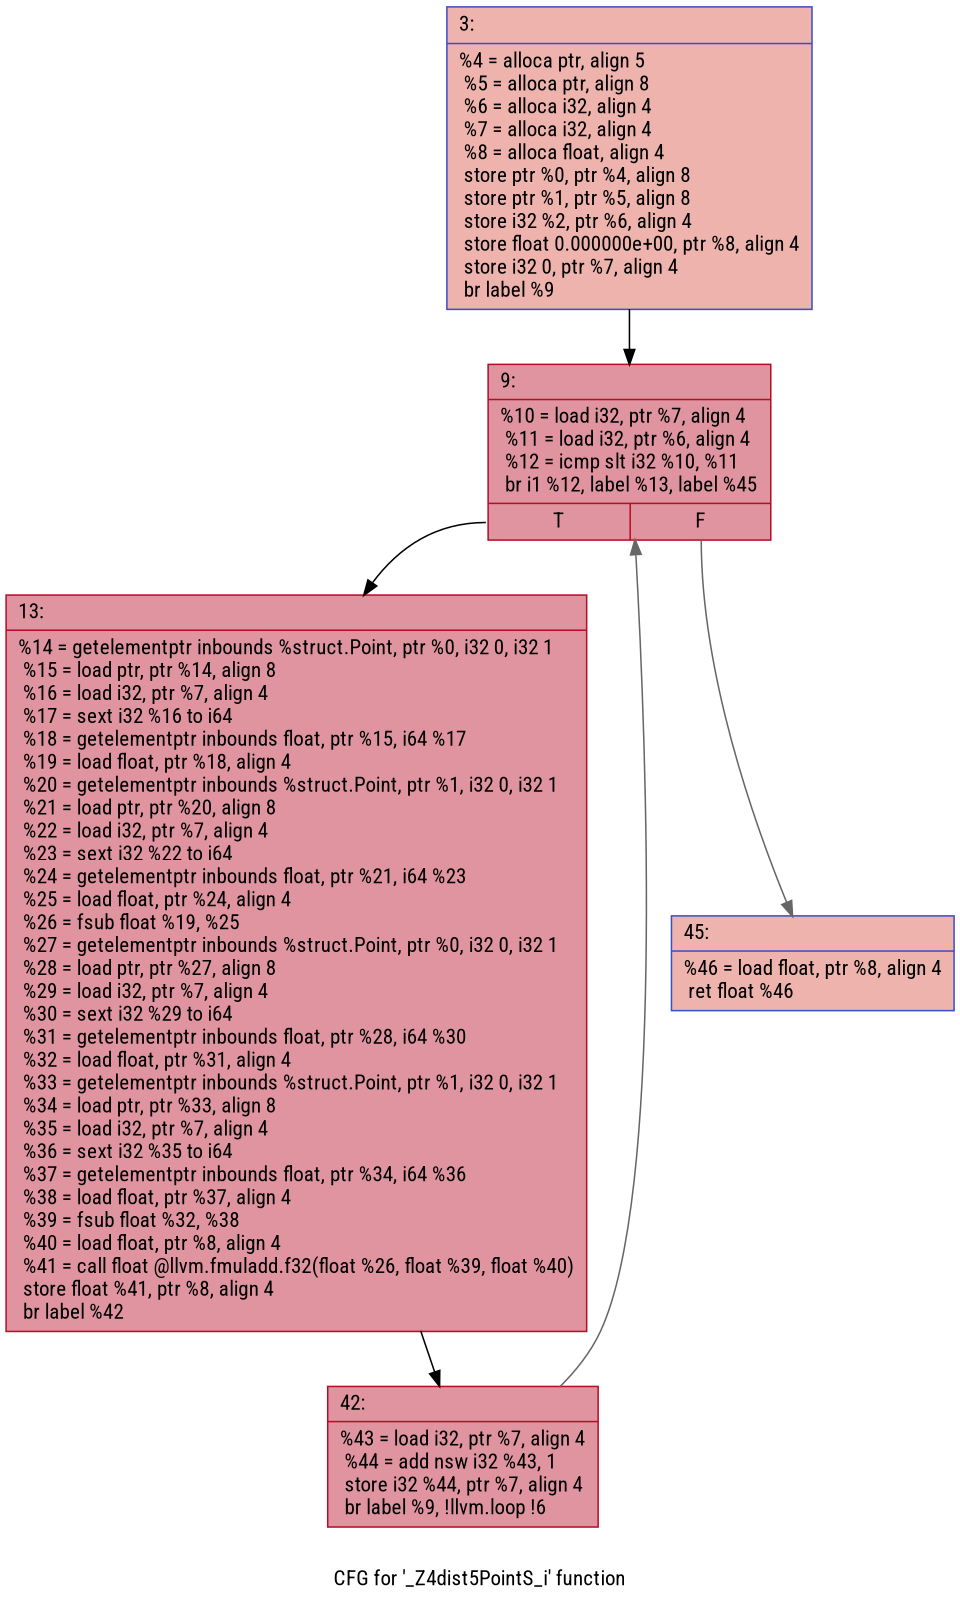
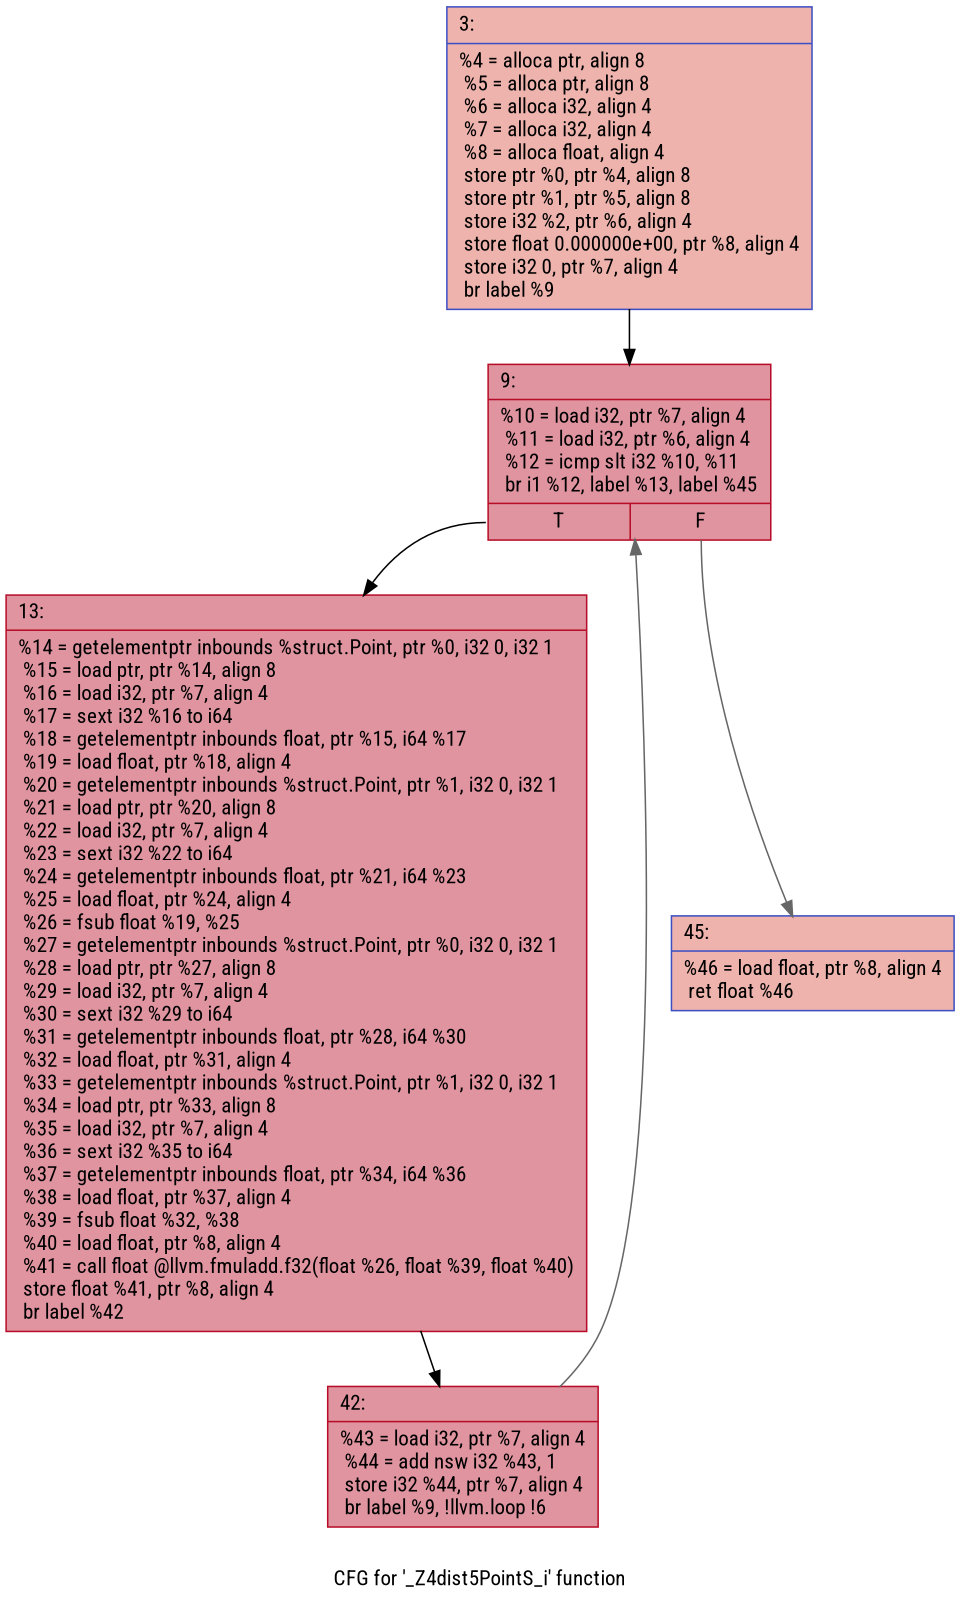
(552, 61) -> (552, 61)
